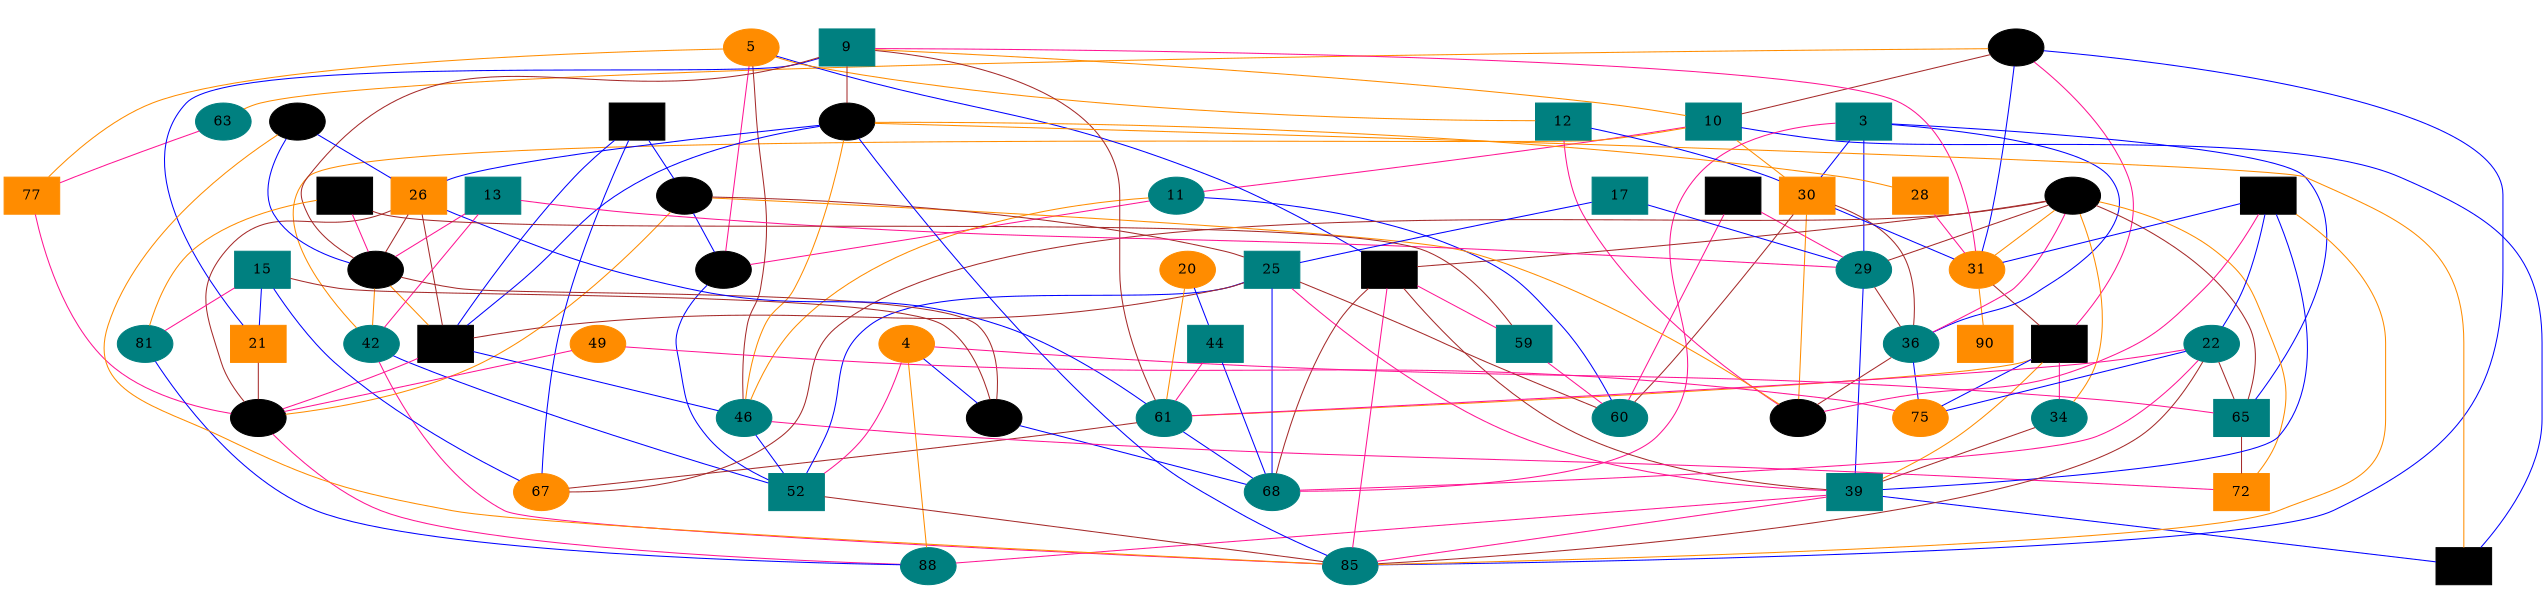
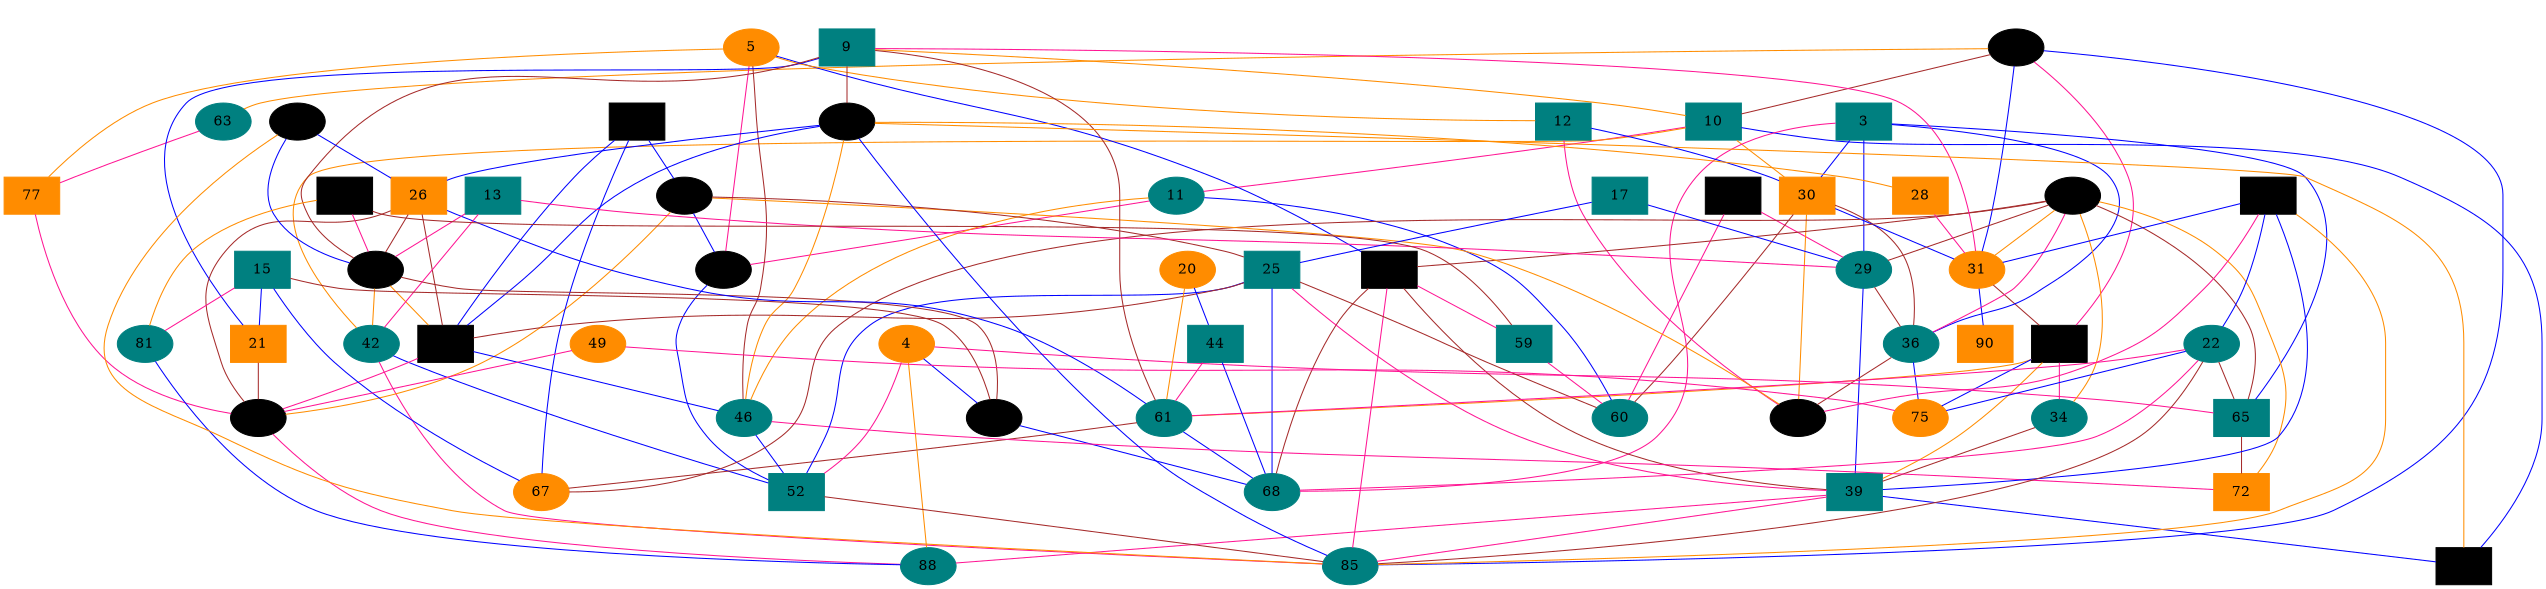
(1980, 301) -> (1980, 301)
